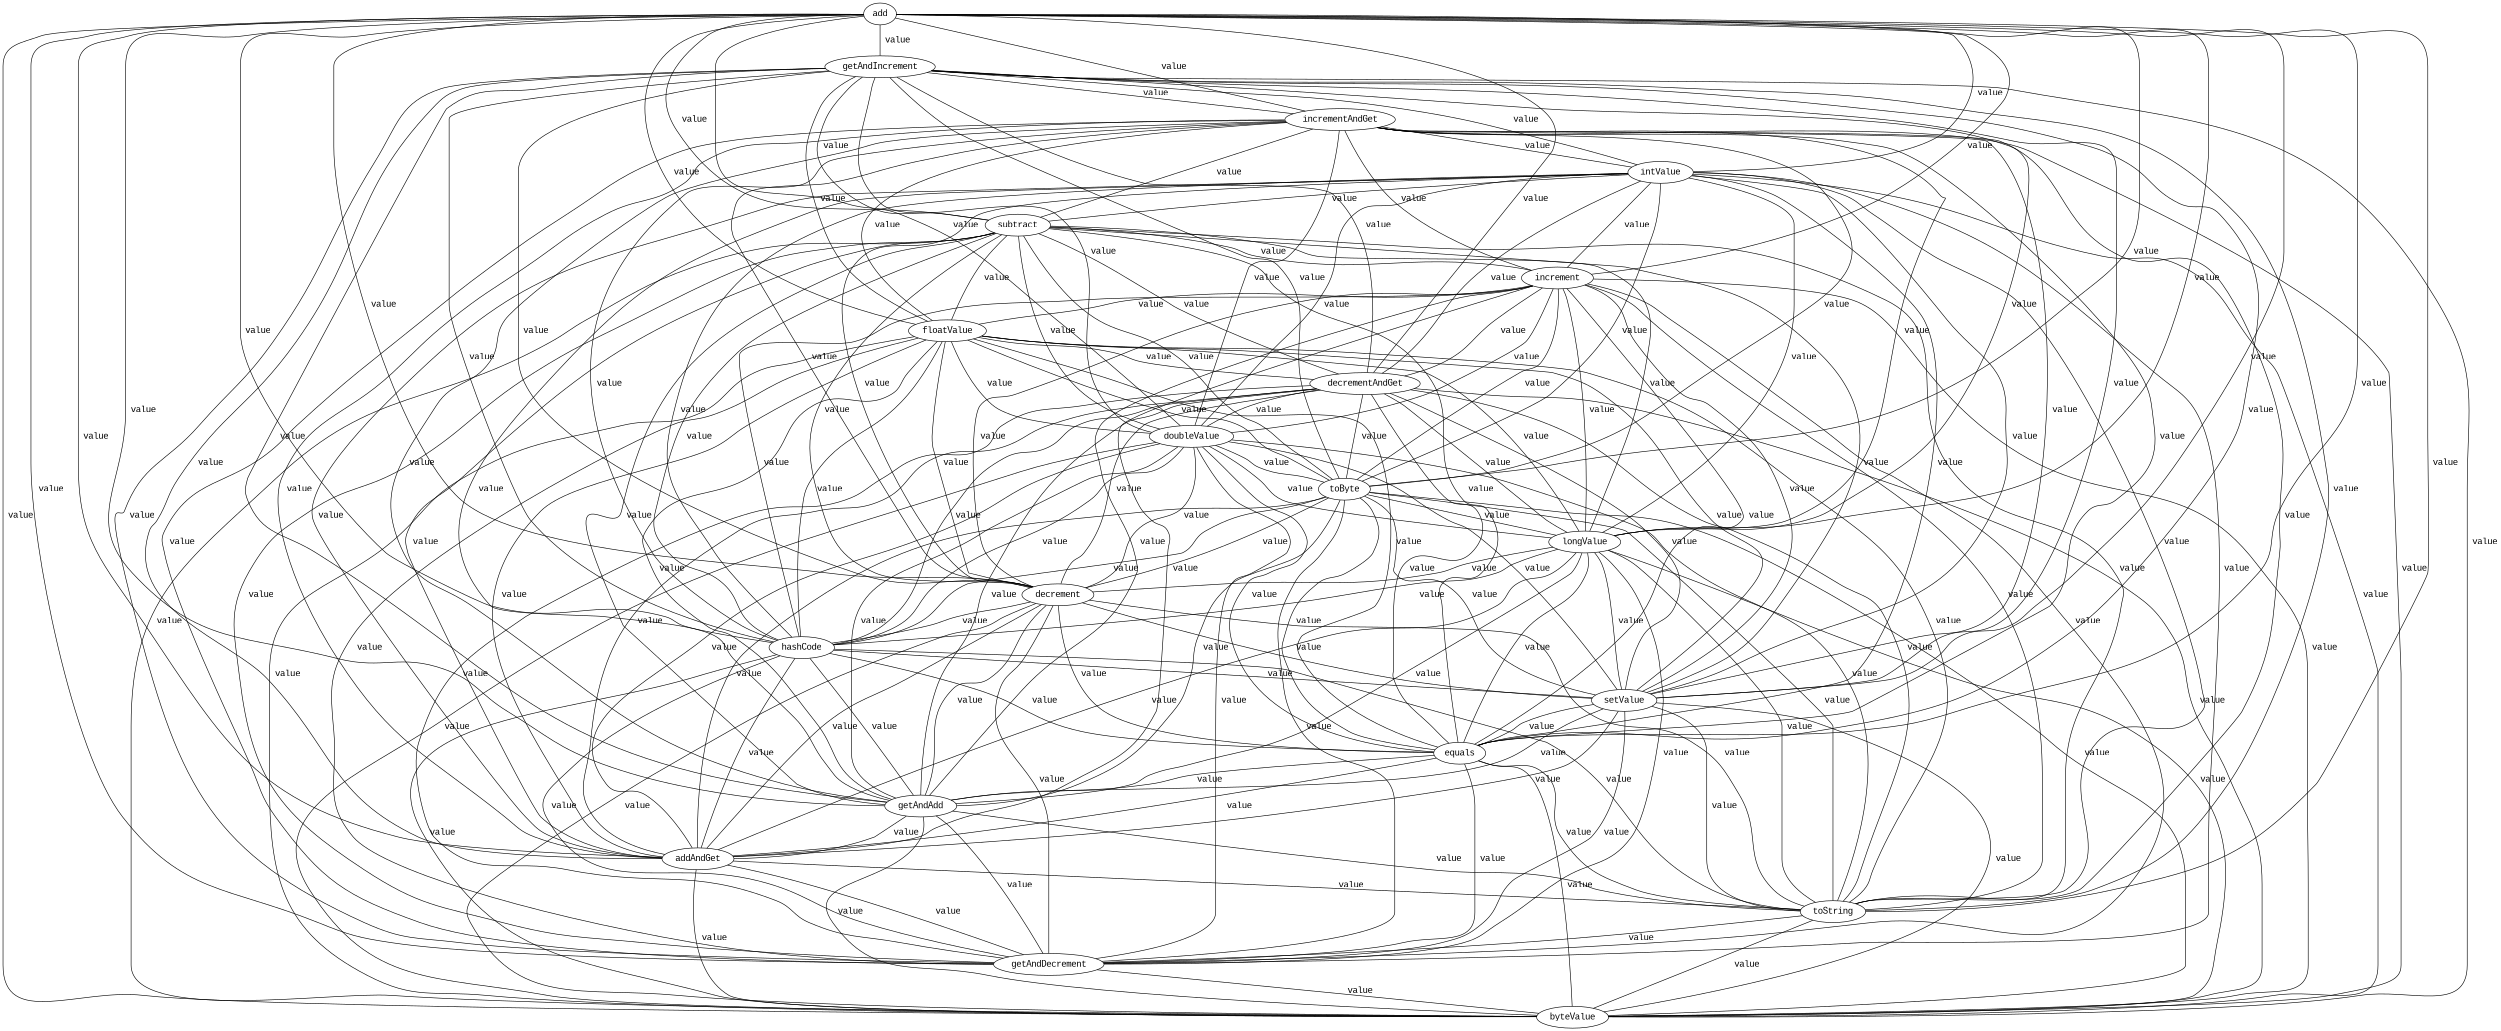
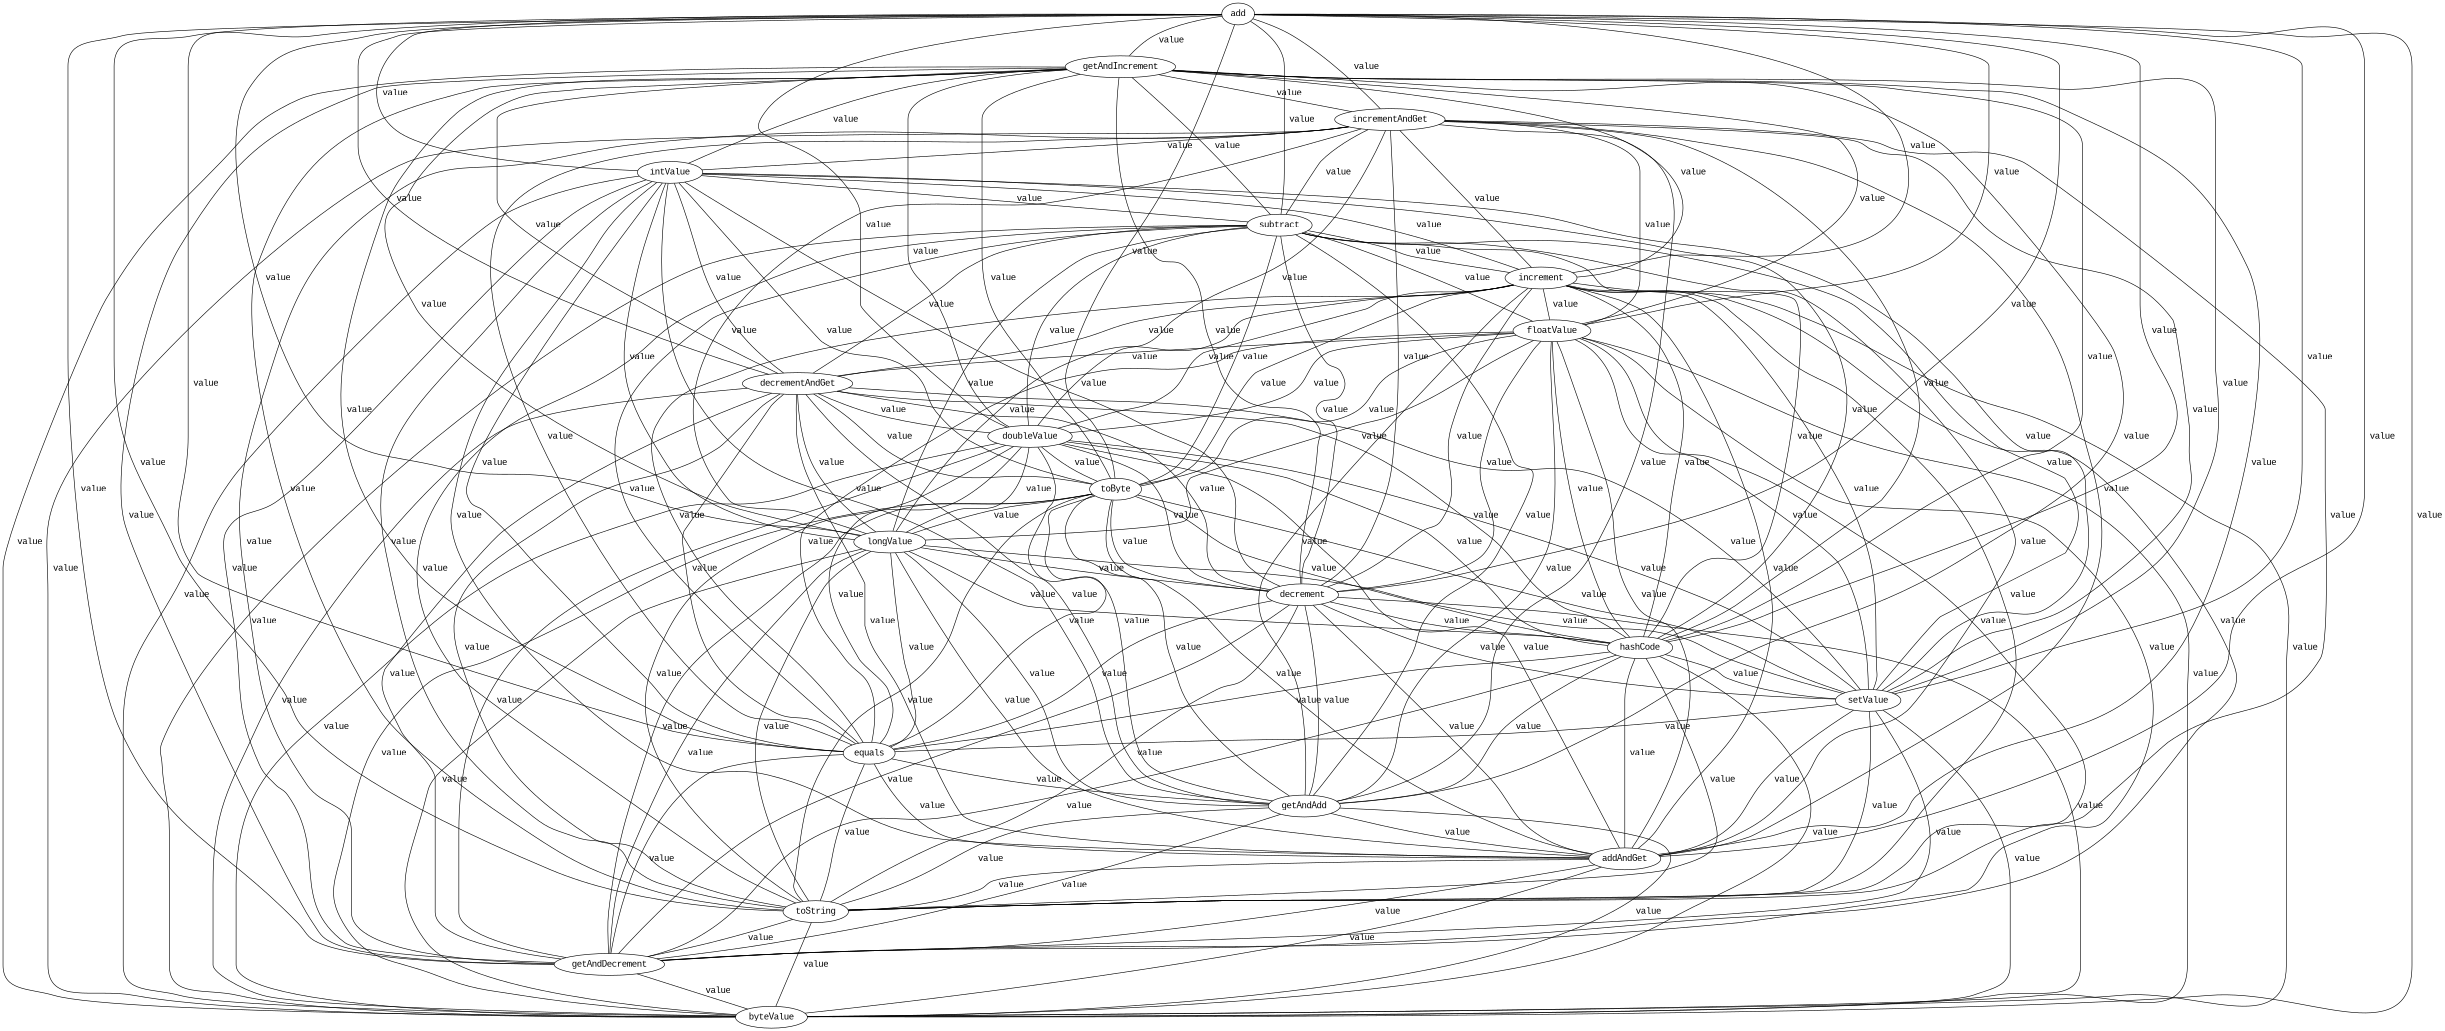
none -> (1514, 111)
(1359, 211) -> none
(1848, 267) -> none
(126, 348) -> none
(235, 644) -> none
(1318, 784) -> none
(1558, 862) -> none
